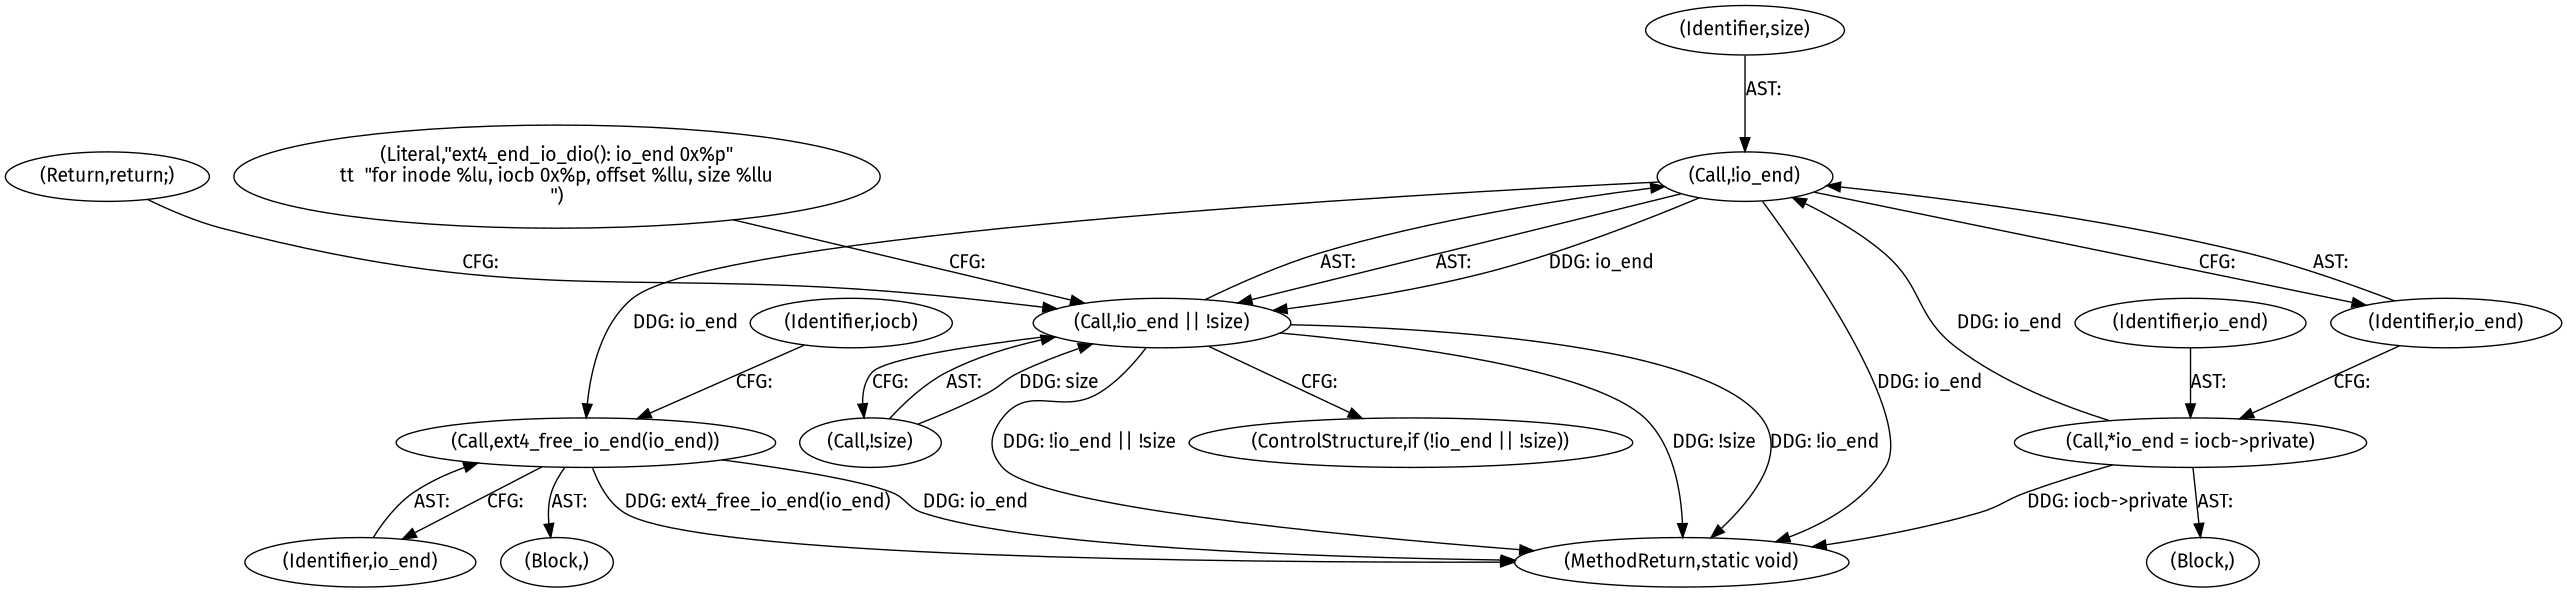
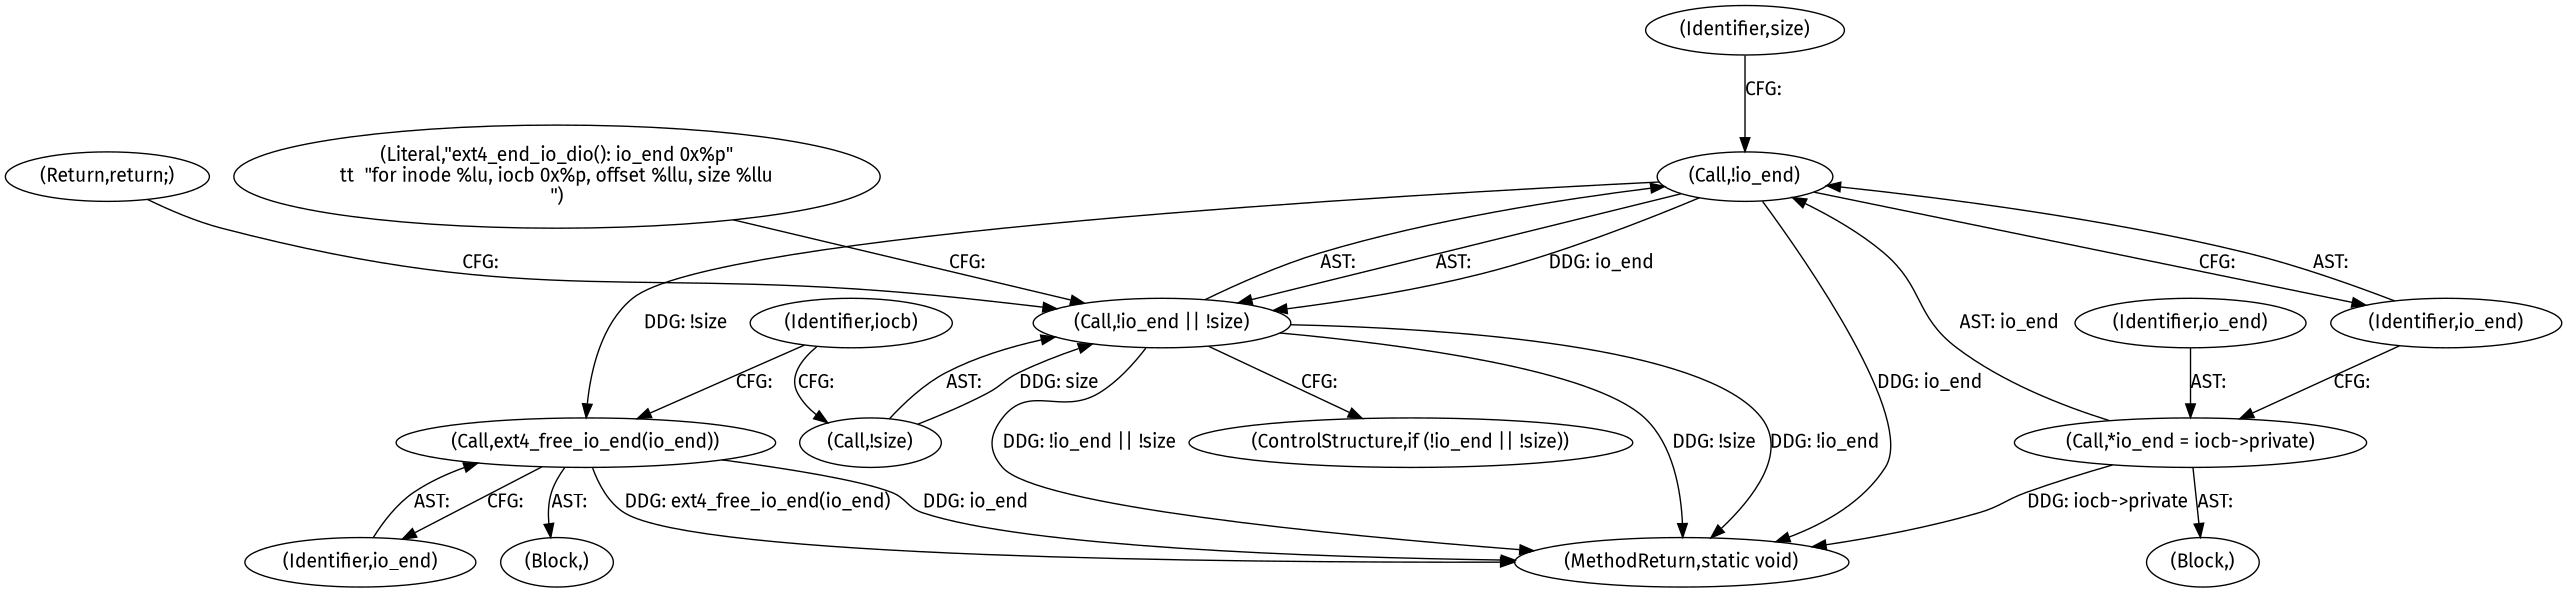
(1766, 90) -> (1766, 90)
(686, 323) -> (686, 323)
(2010, 323) -> (2010, 323)
(944, 351) -> (795, 381)
